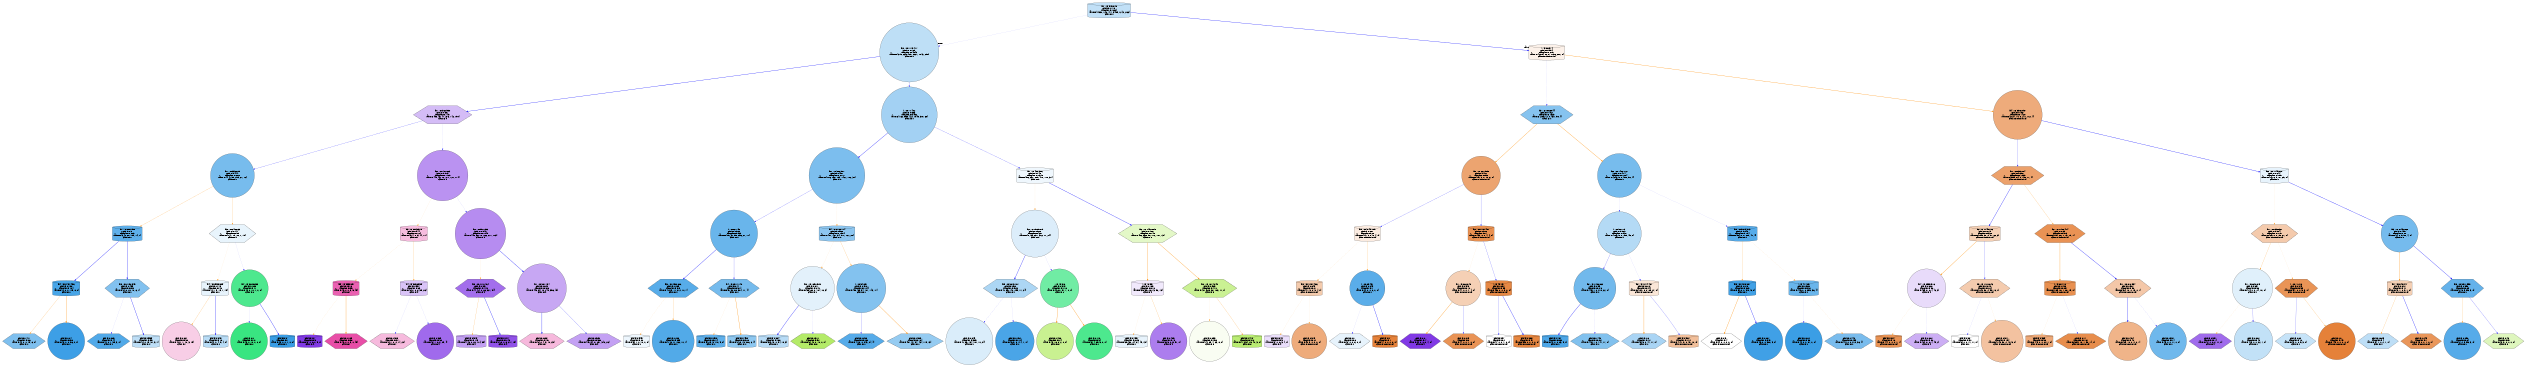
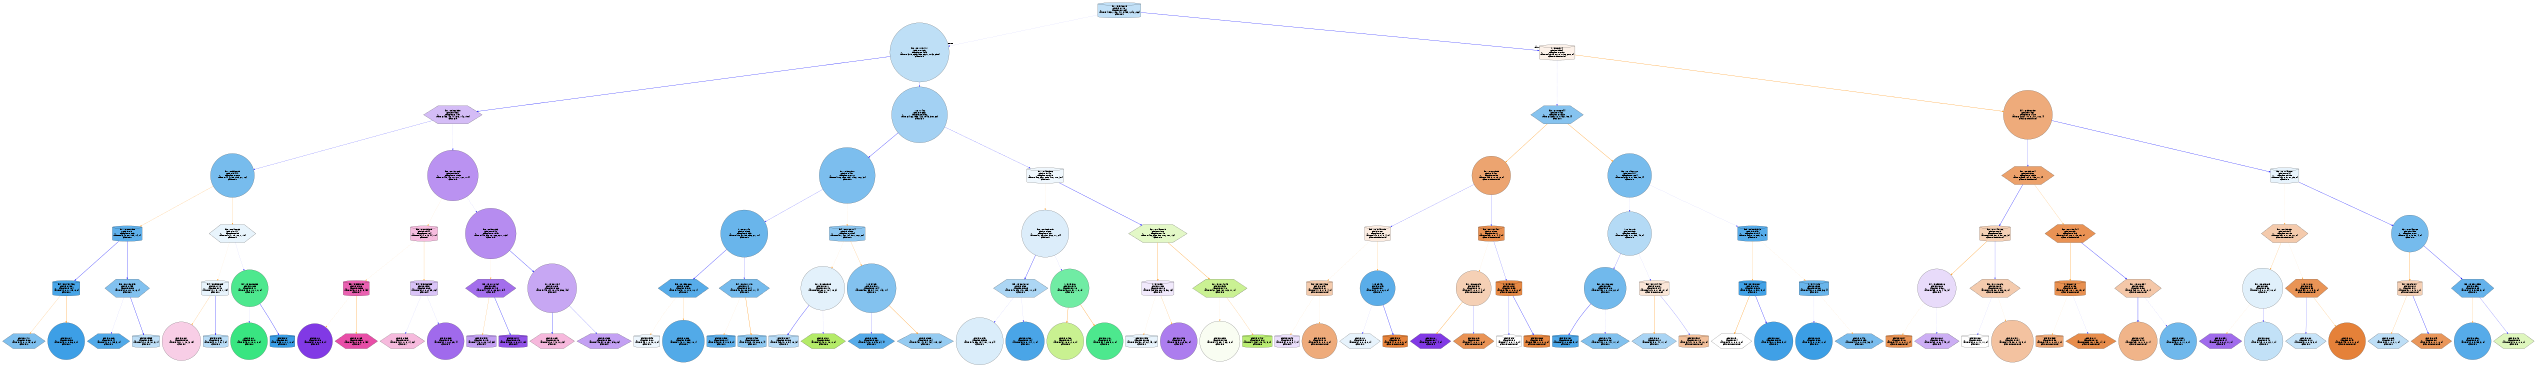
(310, 341) -> (315, 341)
